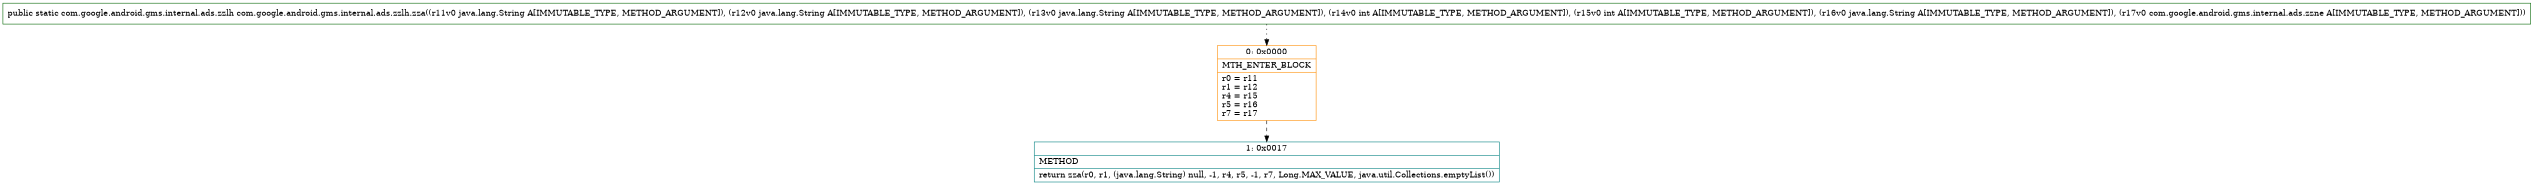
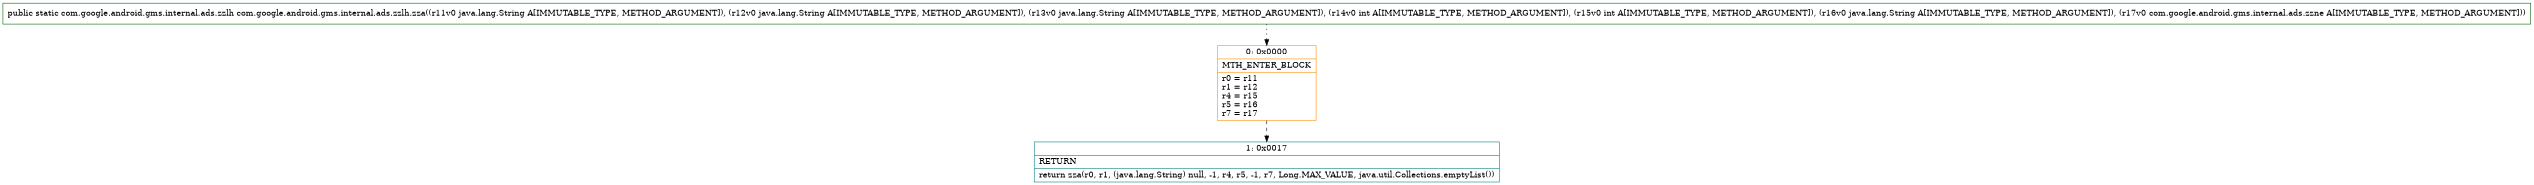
(1059, 162) -> (1058, 162)
